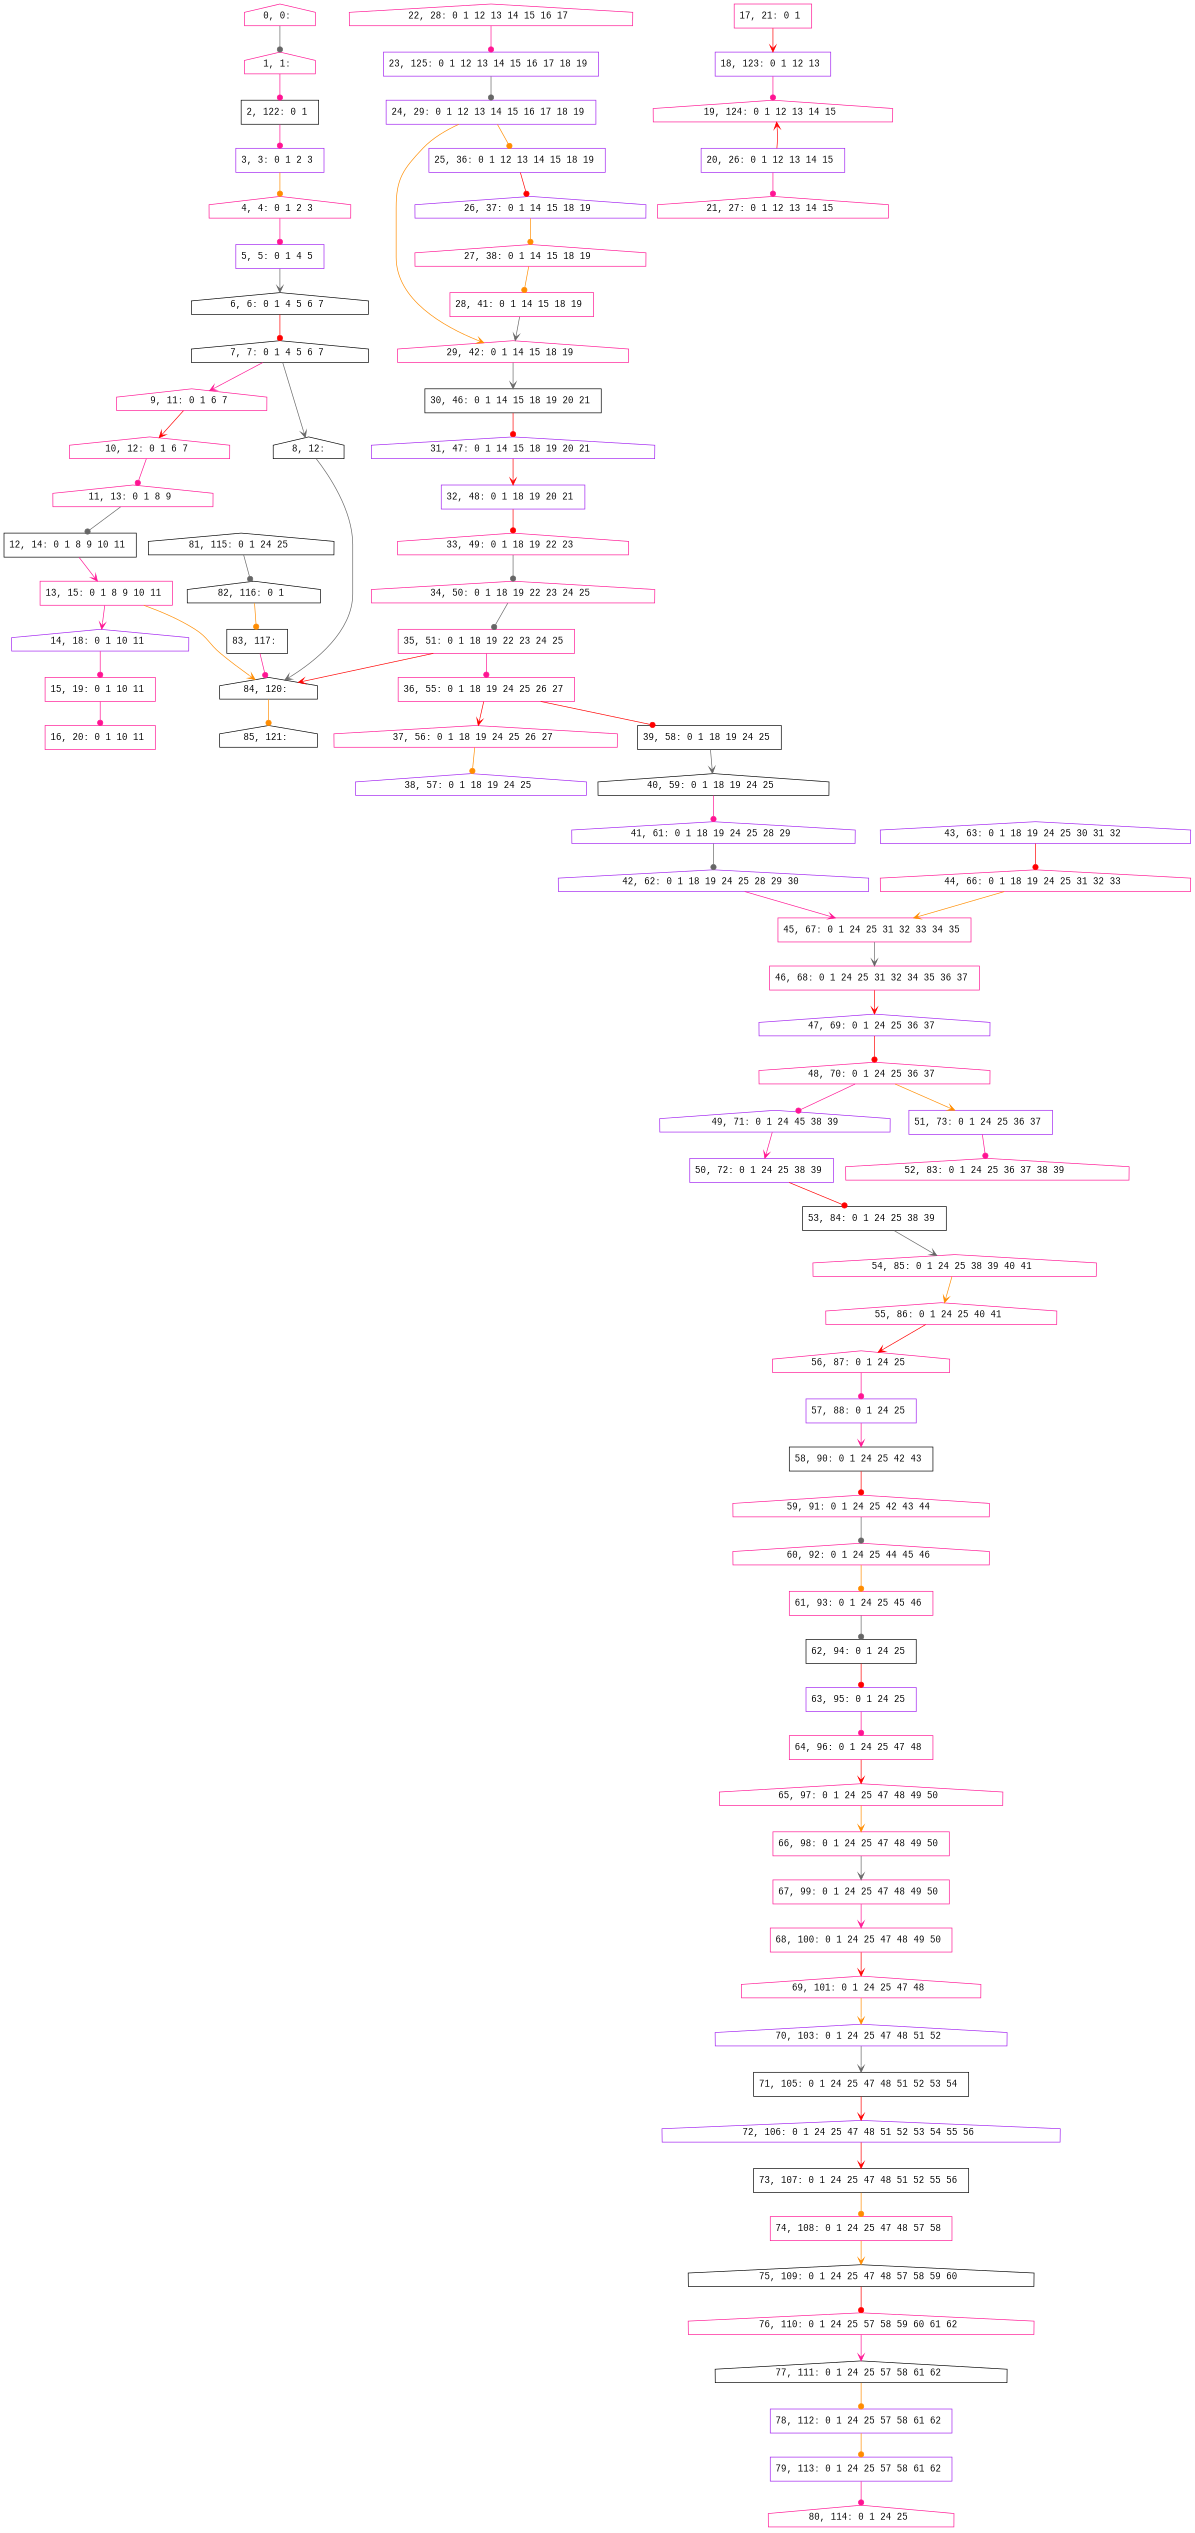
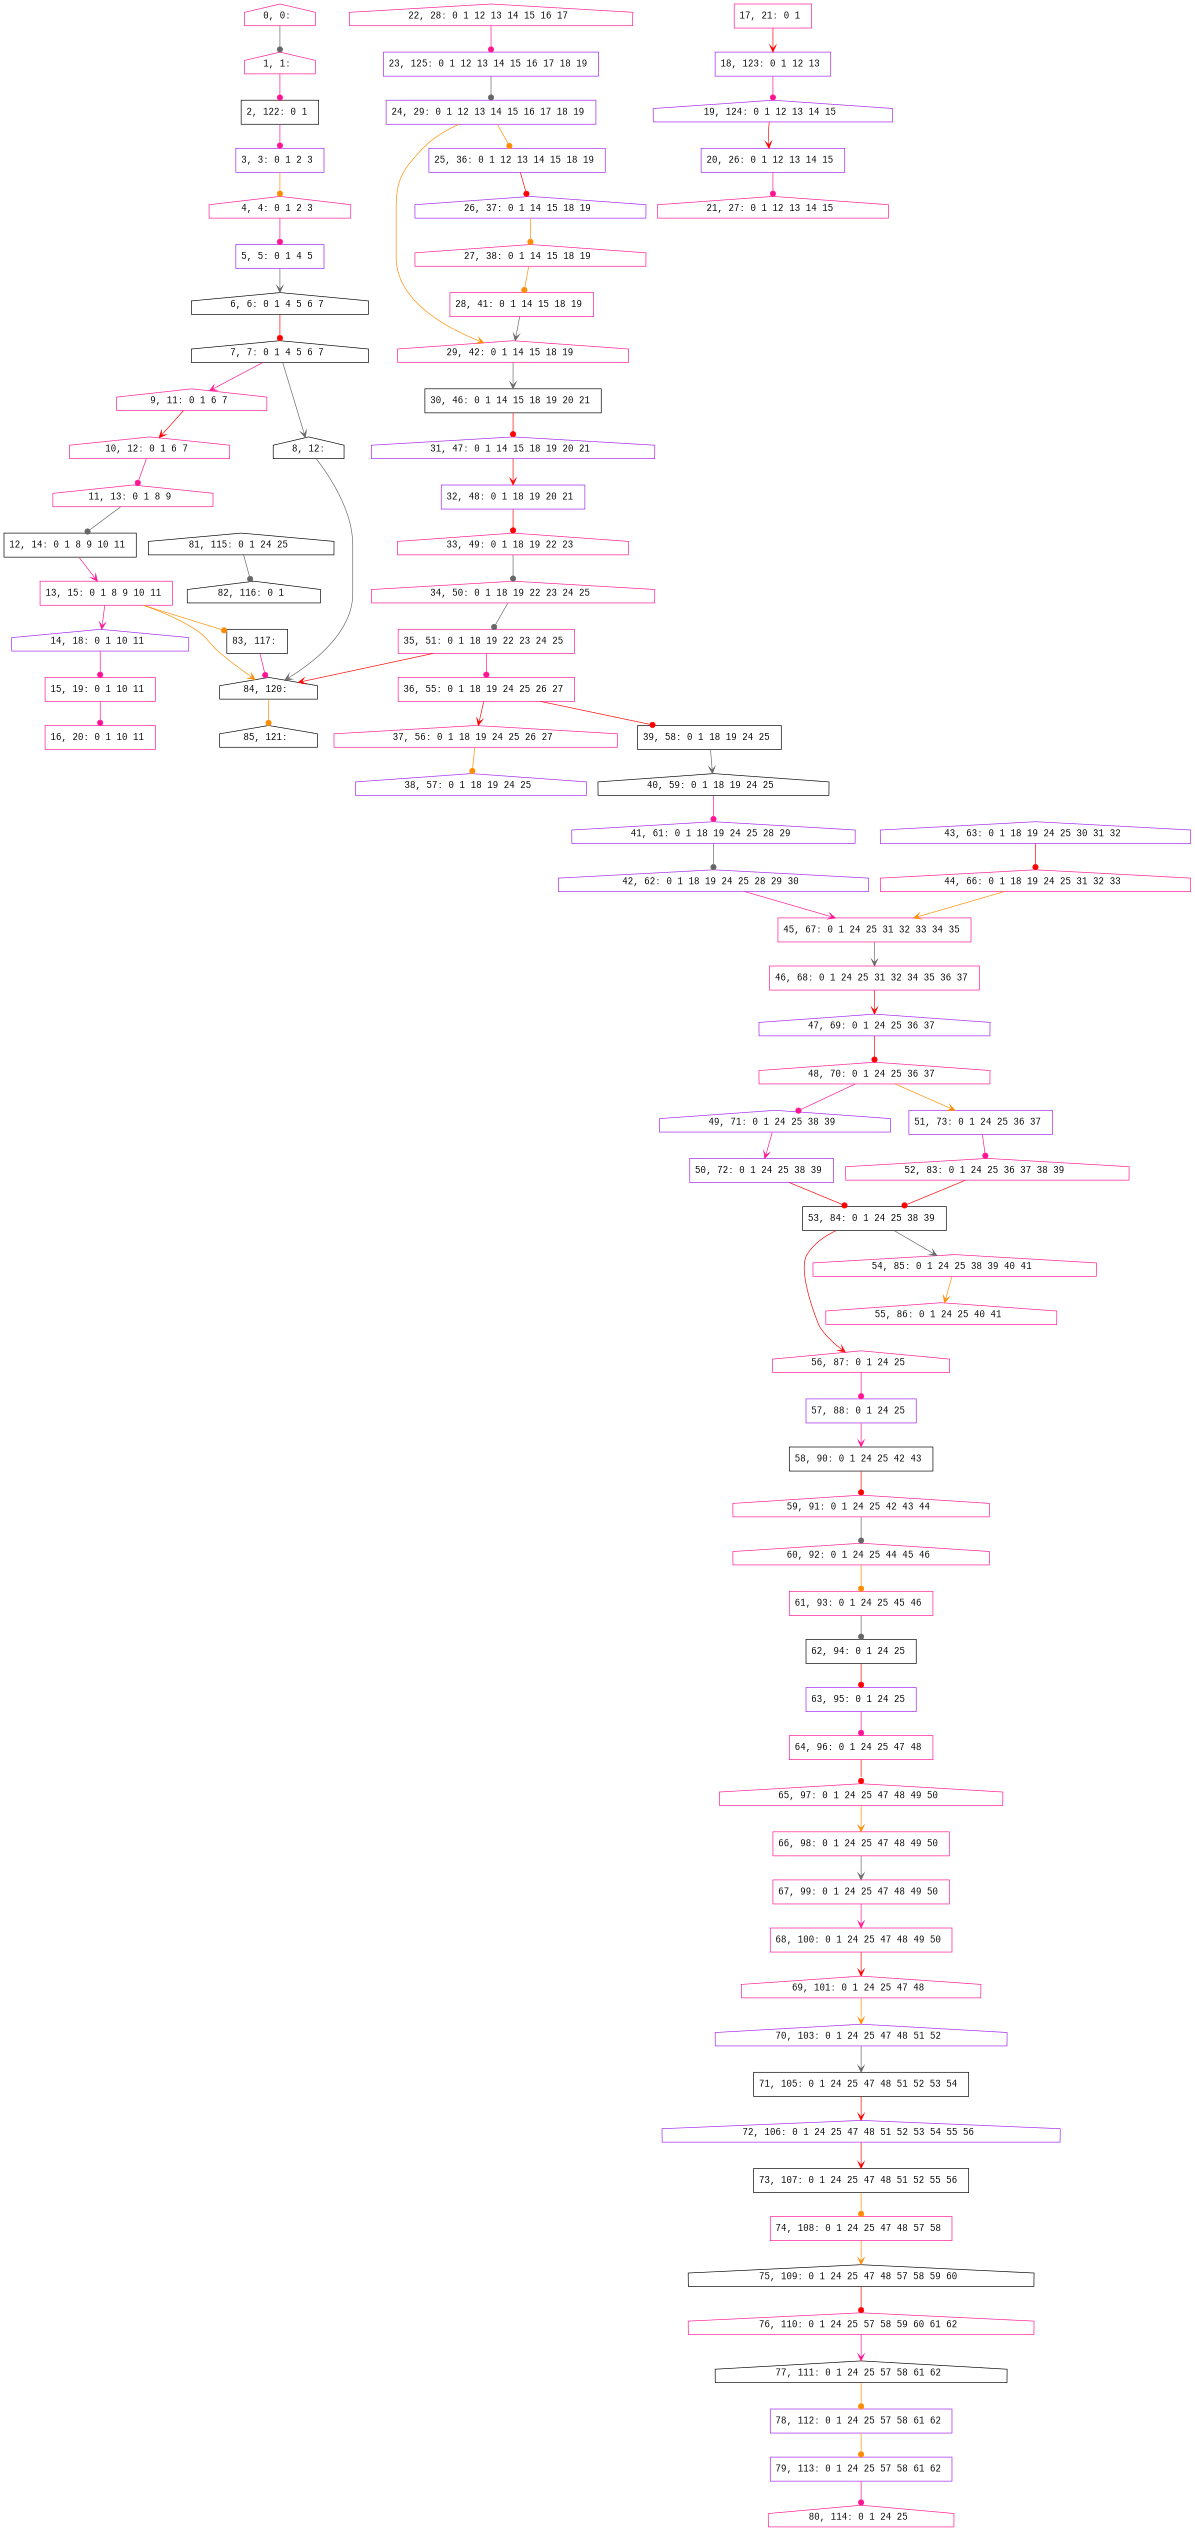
(773, 112) -> (773, 112)
(777, 139) -> (769, 132)
(255, 614) -> (184, 618)
(775, 1122) -> (775, 1122)
none -> (936, 1192)
(905, 1337) -> (807, 1287)
(861, 1768) -> (861, 1768)
